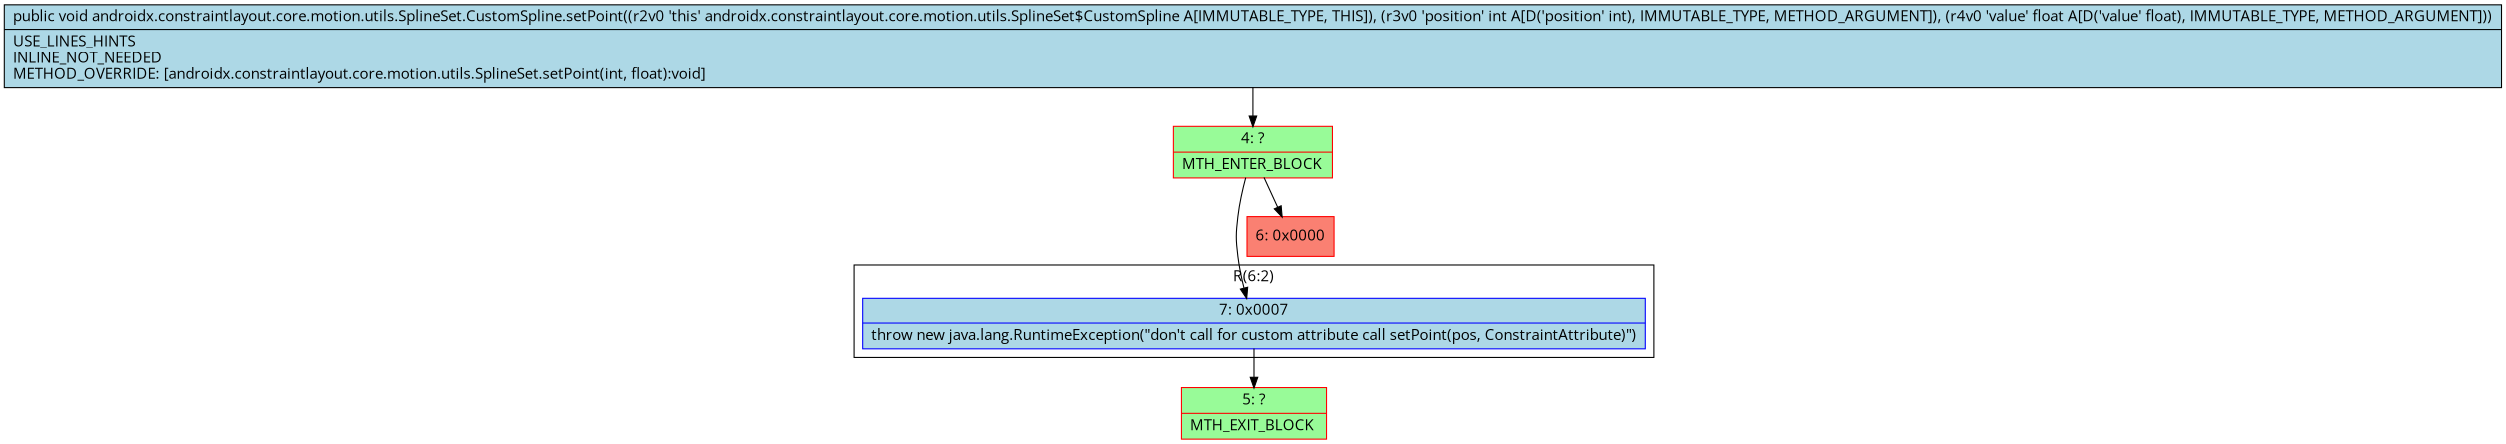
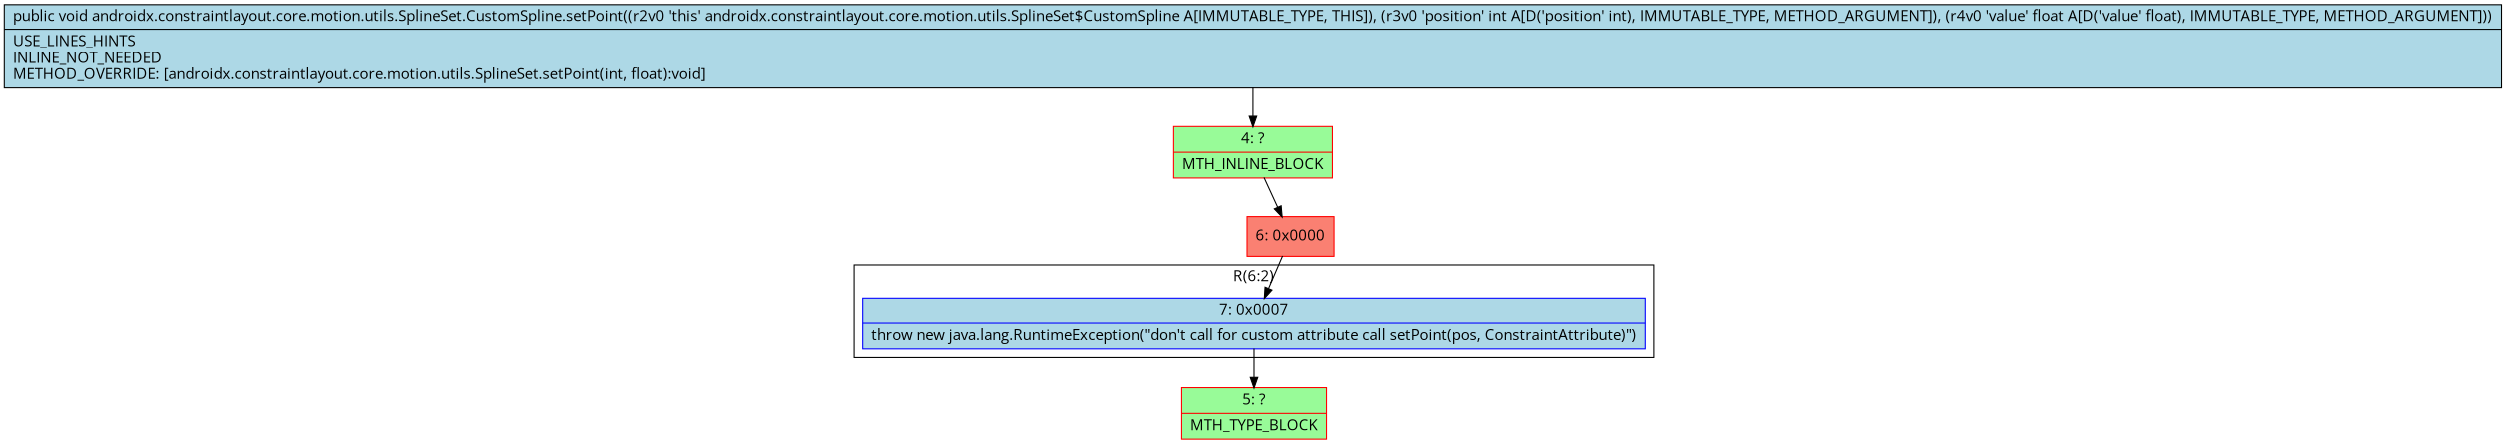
(1252, 164) -> (1253, 164)
(1236, 233) -> (1276, 272)
(1252, 426) -> (1254, 426)
